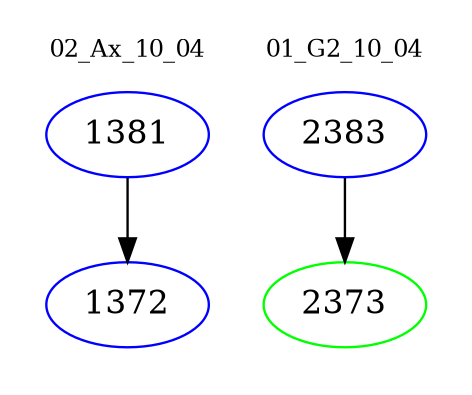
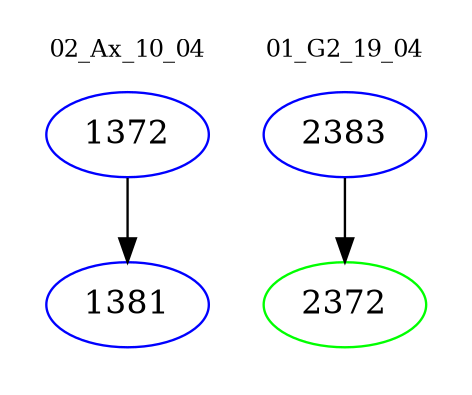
(345, 51) -> (345, 51)
(128, 208) -> (128, 208)
(345, 305) -> (345, 305)
